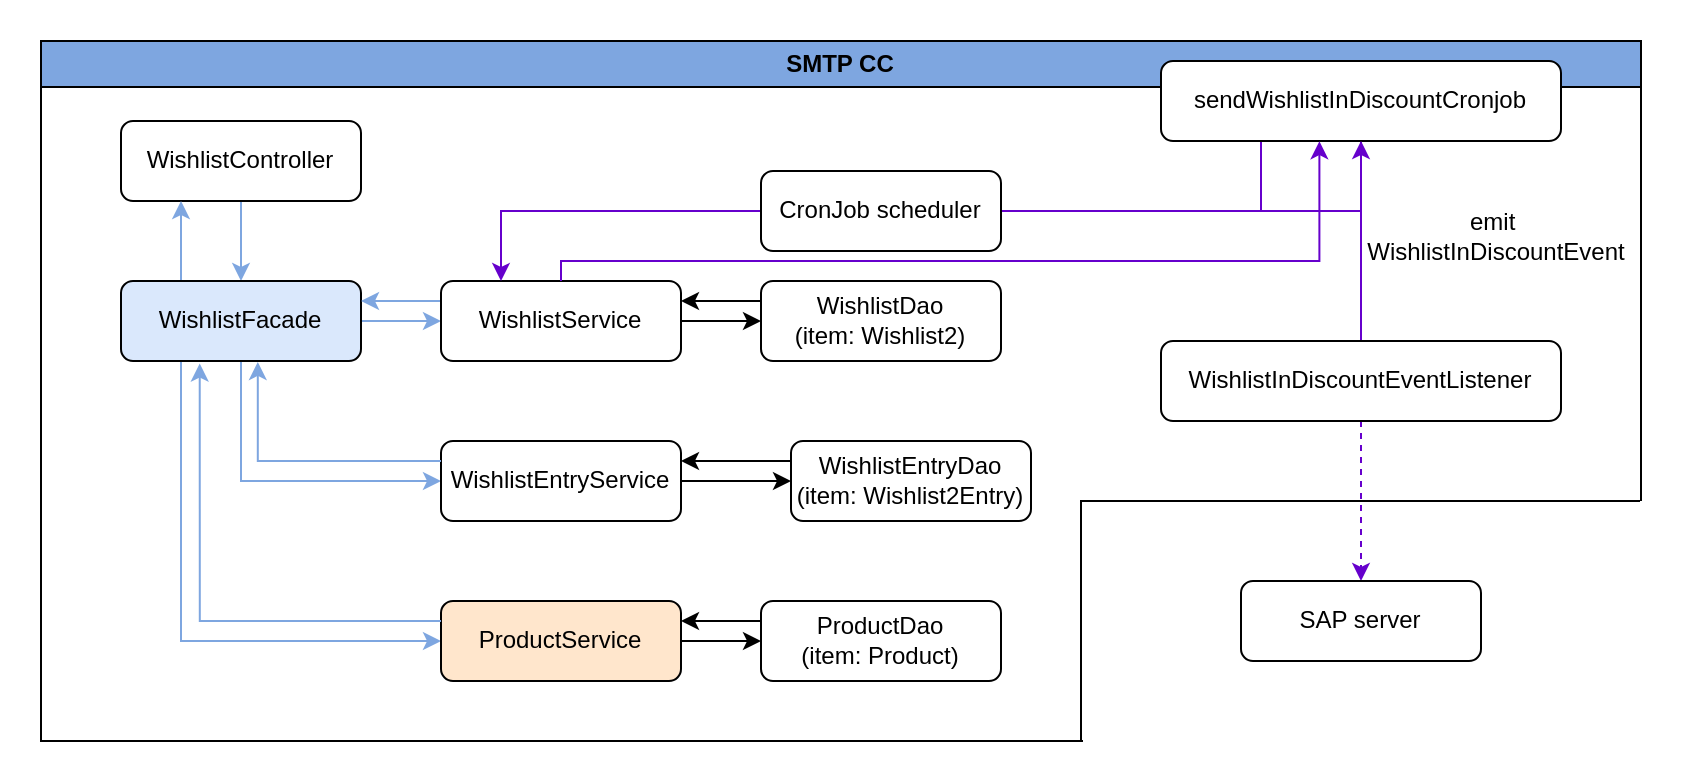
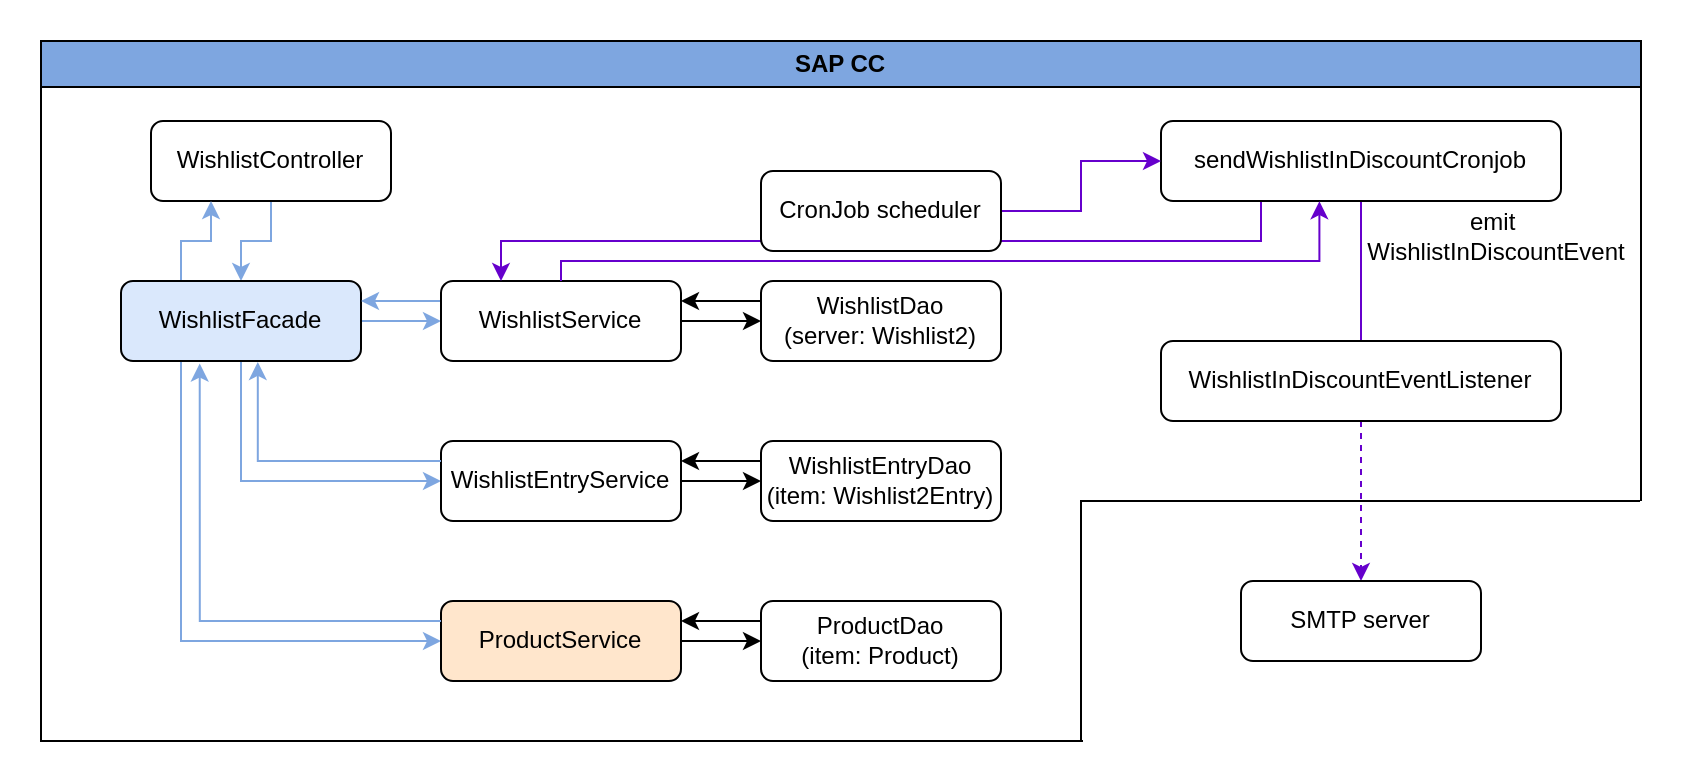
(841, 65) -> (841, 65)
(1361, 101) -> (1361, 161)
(241, 161) -> (271, 161)
(881, 321) -> (881, 321)
(911, 481) -> (881, 481)
(1361, 621) -> (1361, 621)
